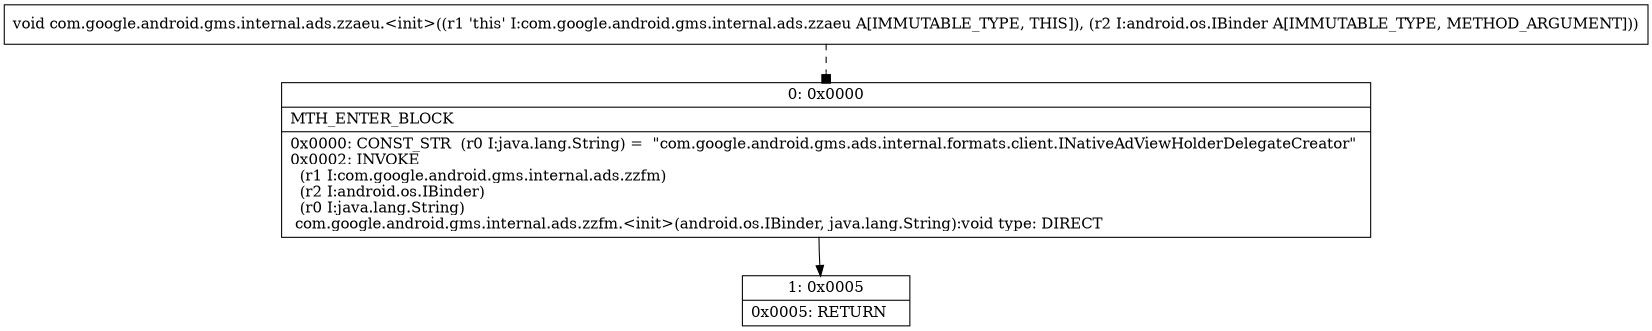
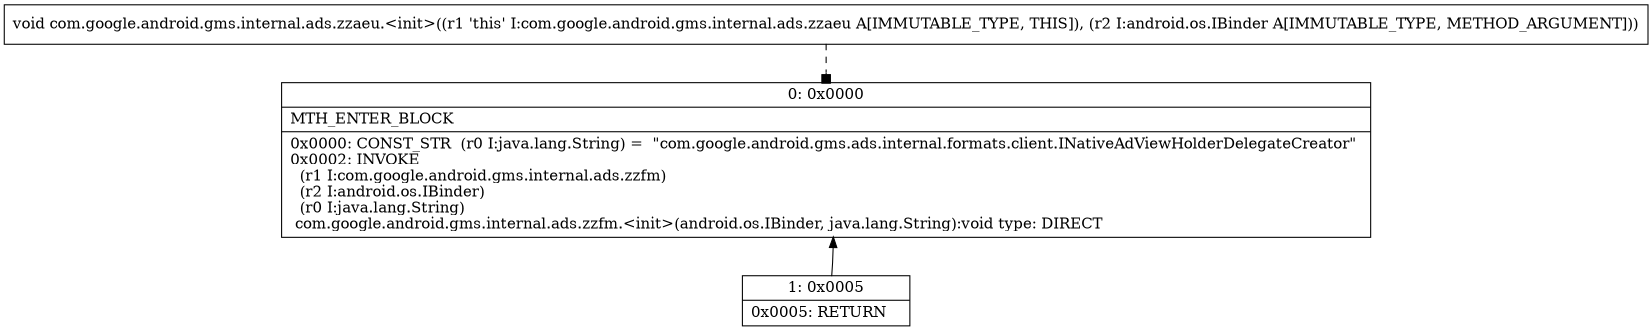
(819, 251) -> (833, 262)
